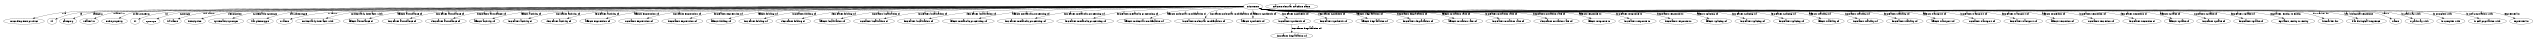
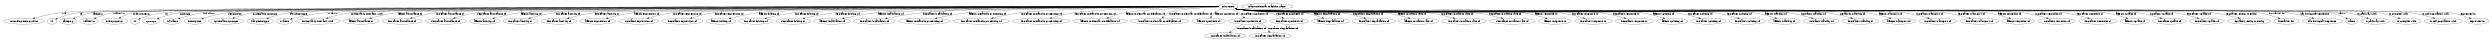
(1064, 7) -> (1237, 28)
(886, 14) -> (891, 14)
(1897, 14) -> (1852, 14)
